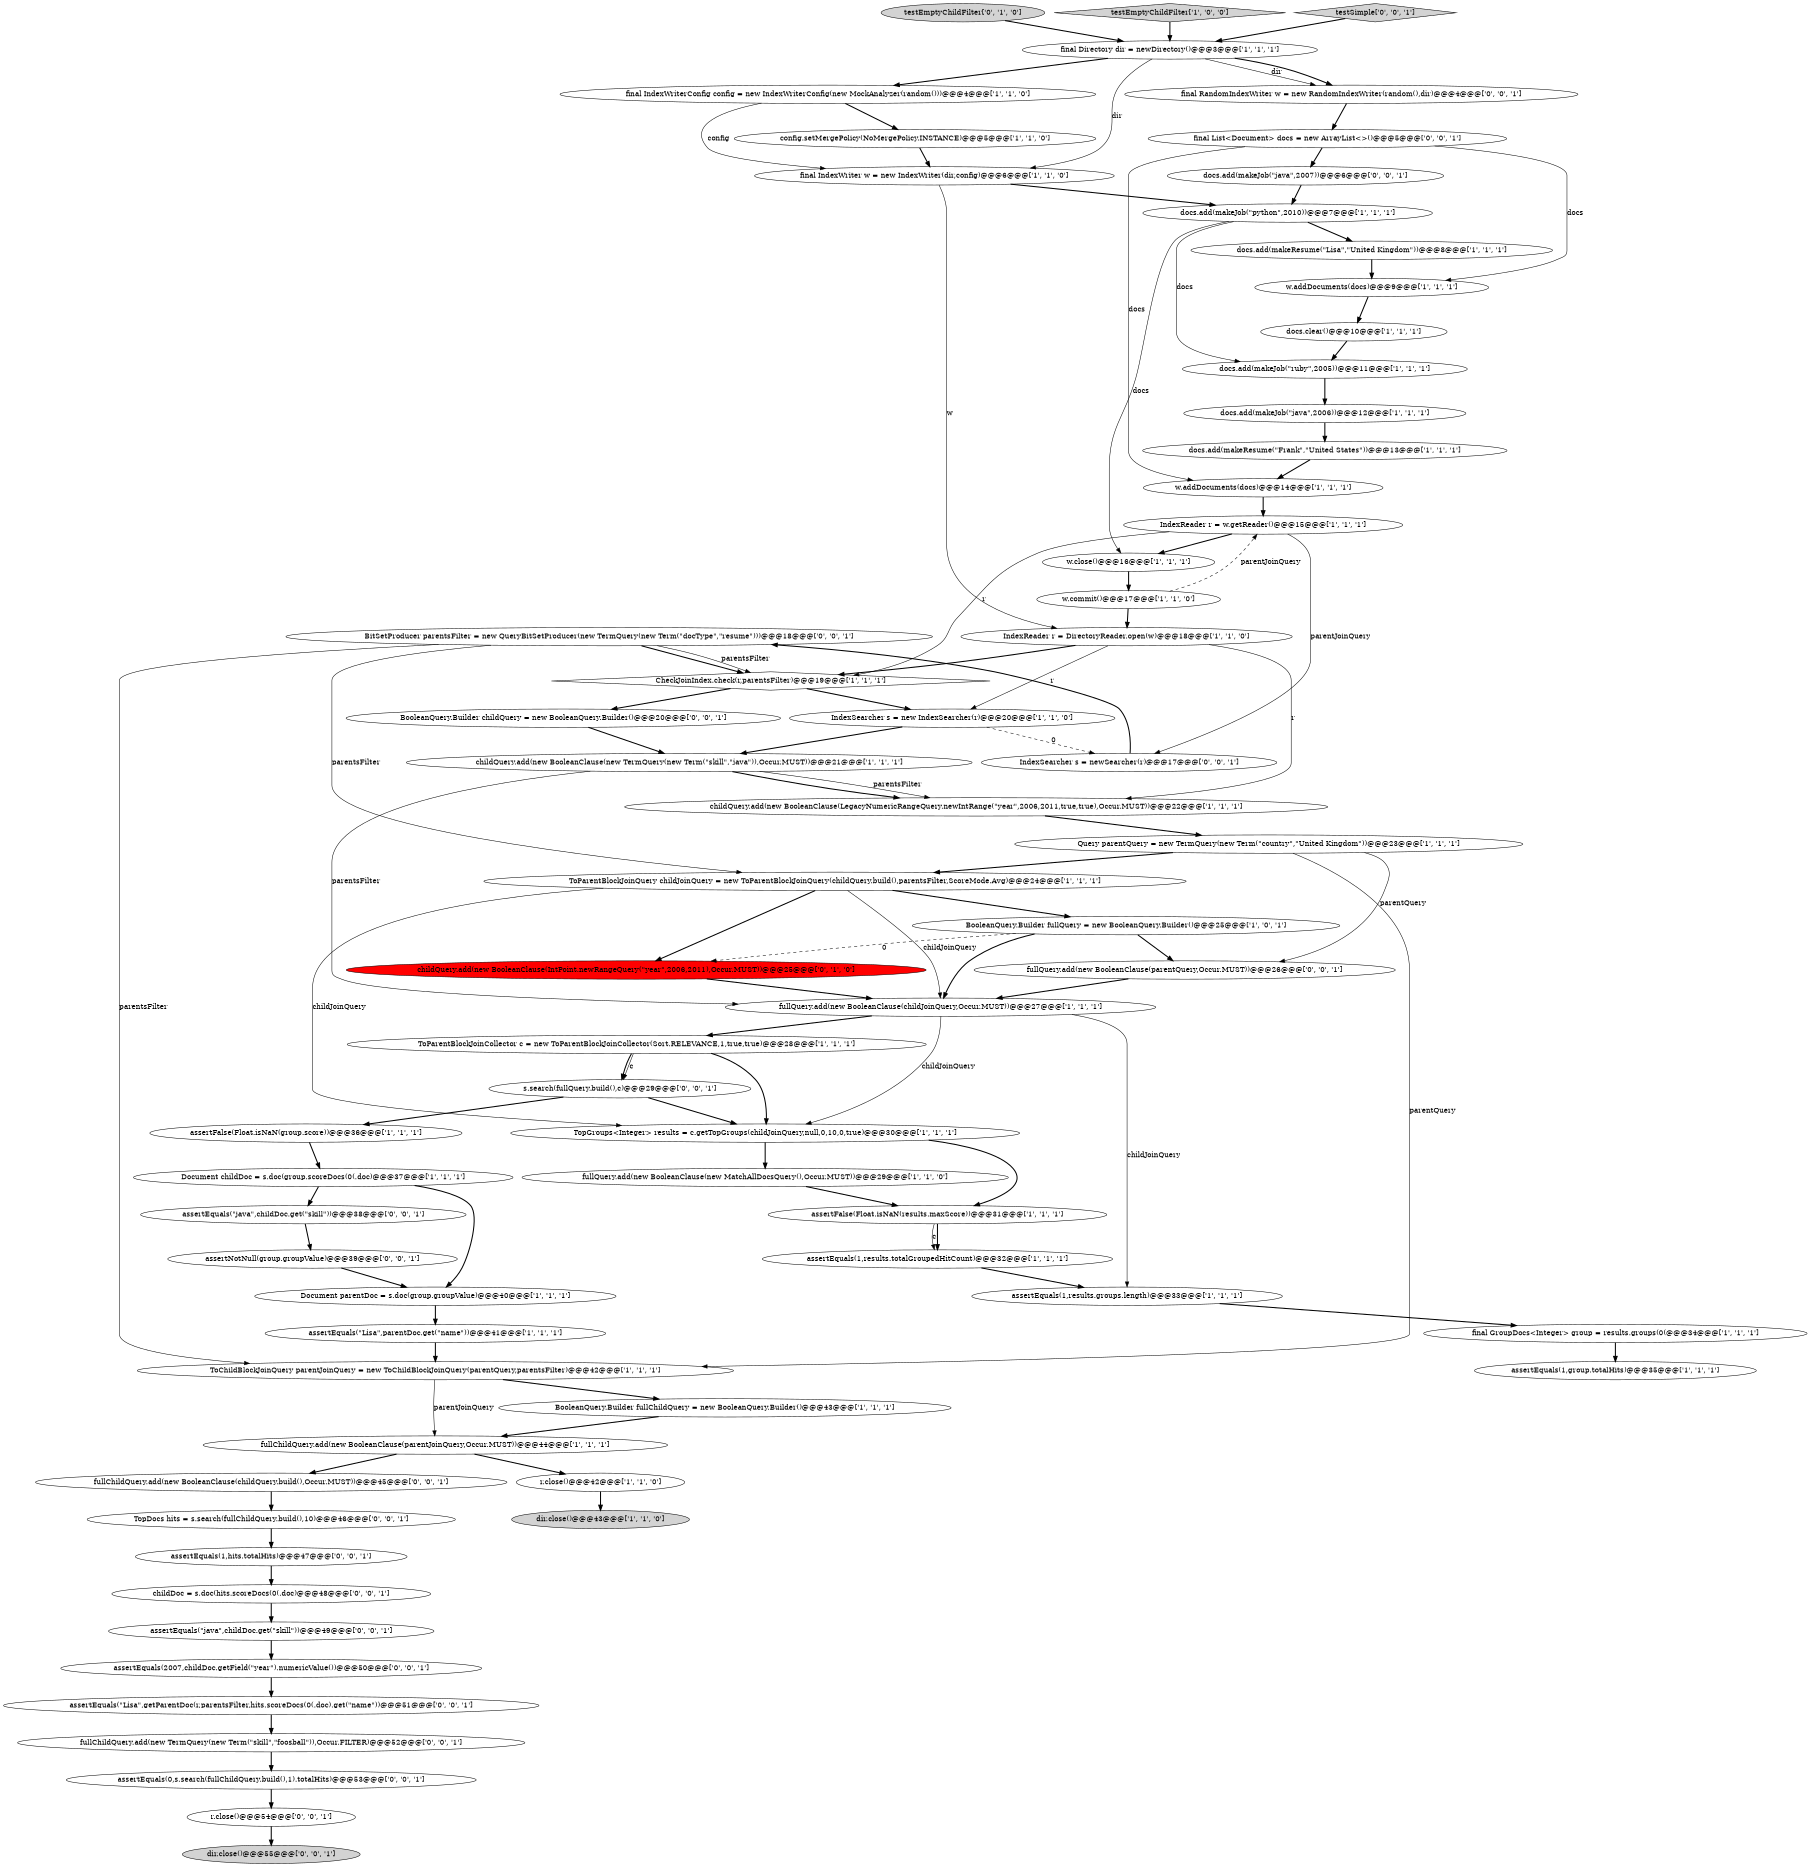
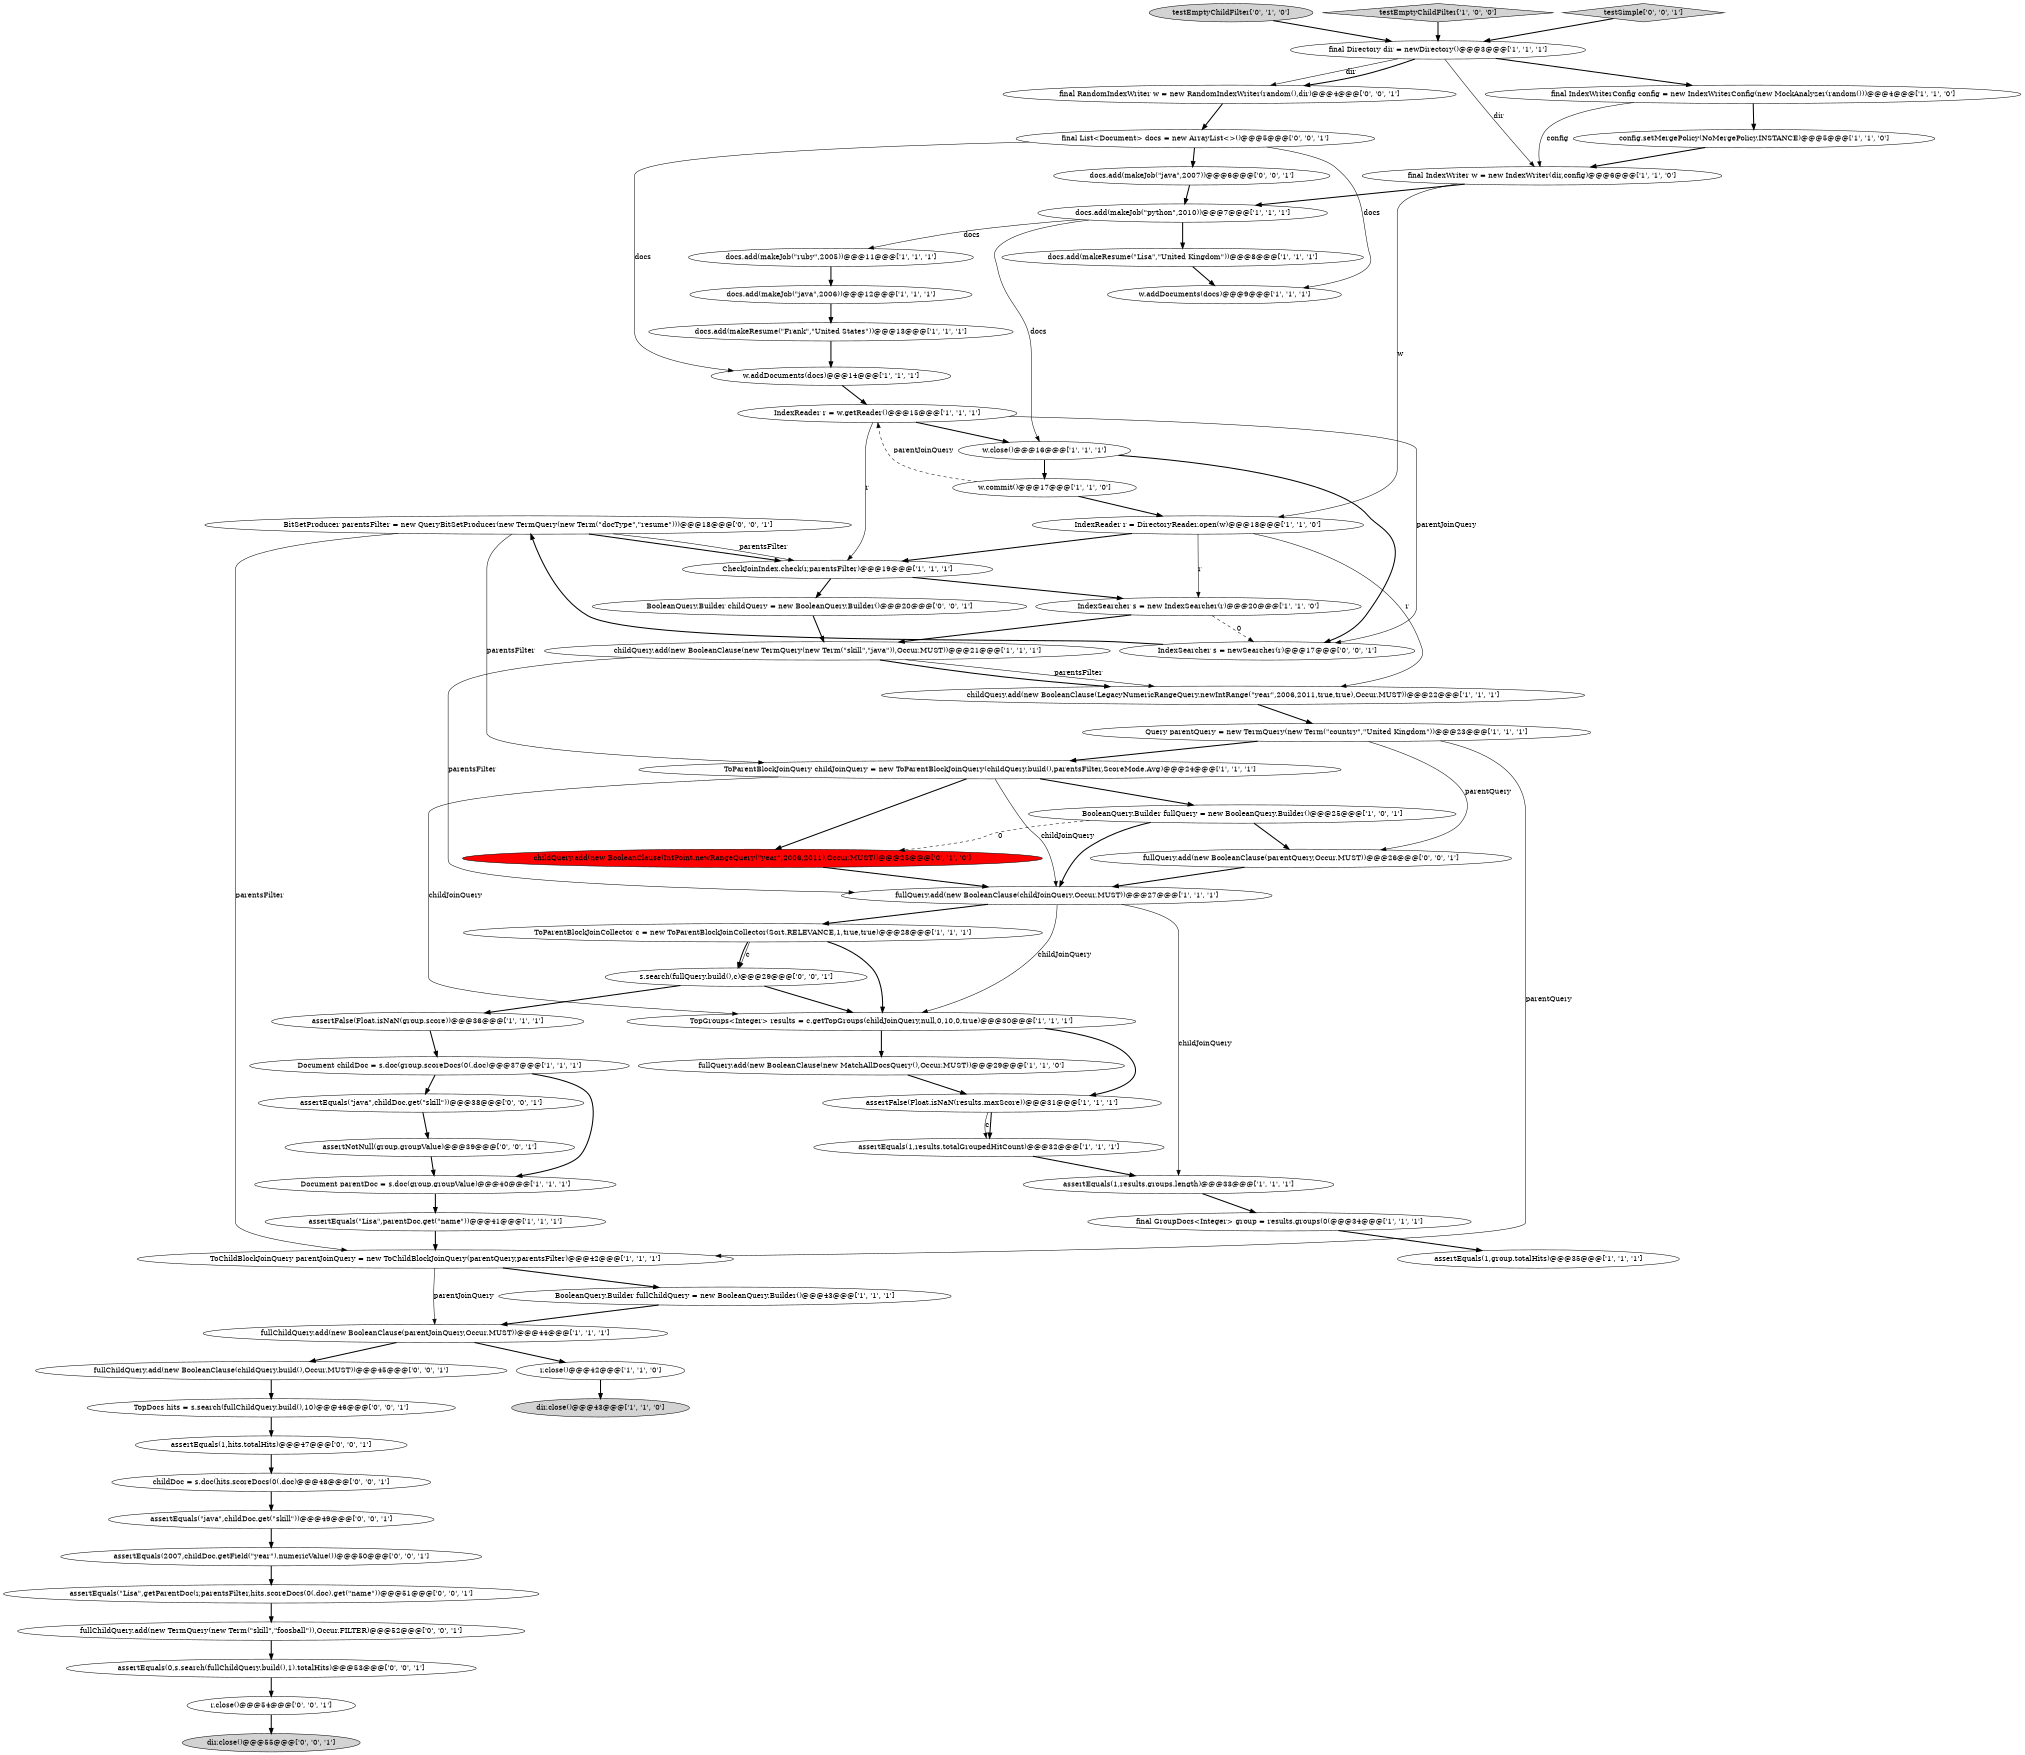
(1354, 332) -> none
none -> (1326, 491)
(771, 681) -> (838, 569)
